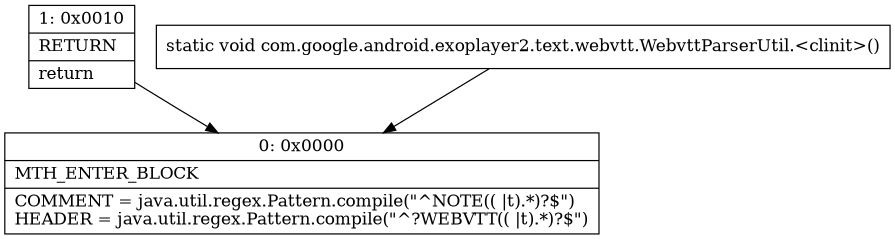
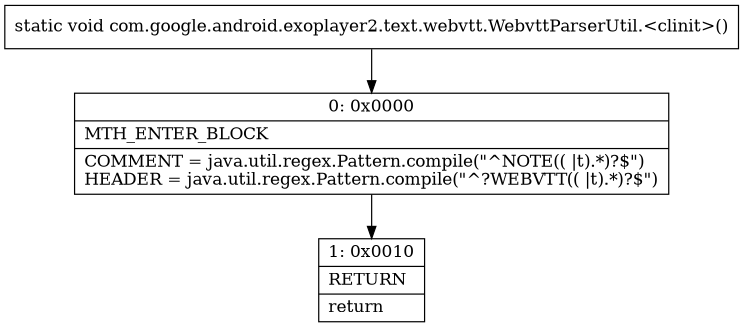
(171, 105) -> (372, 210)
